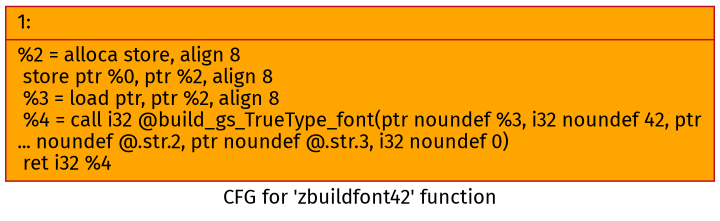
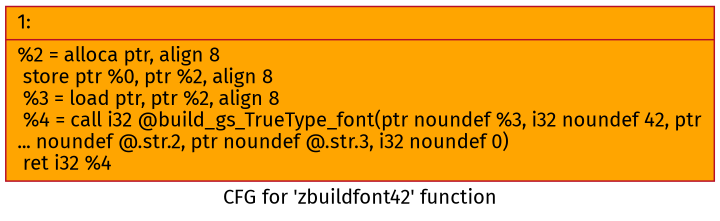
(129, 56) -> (119, 56)
